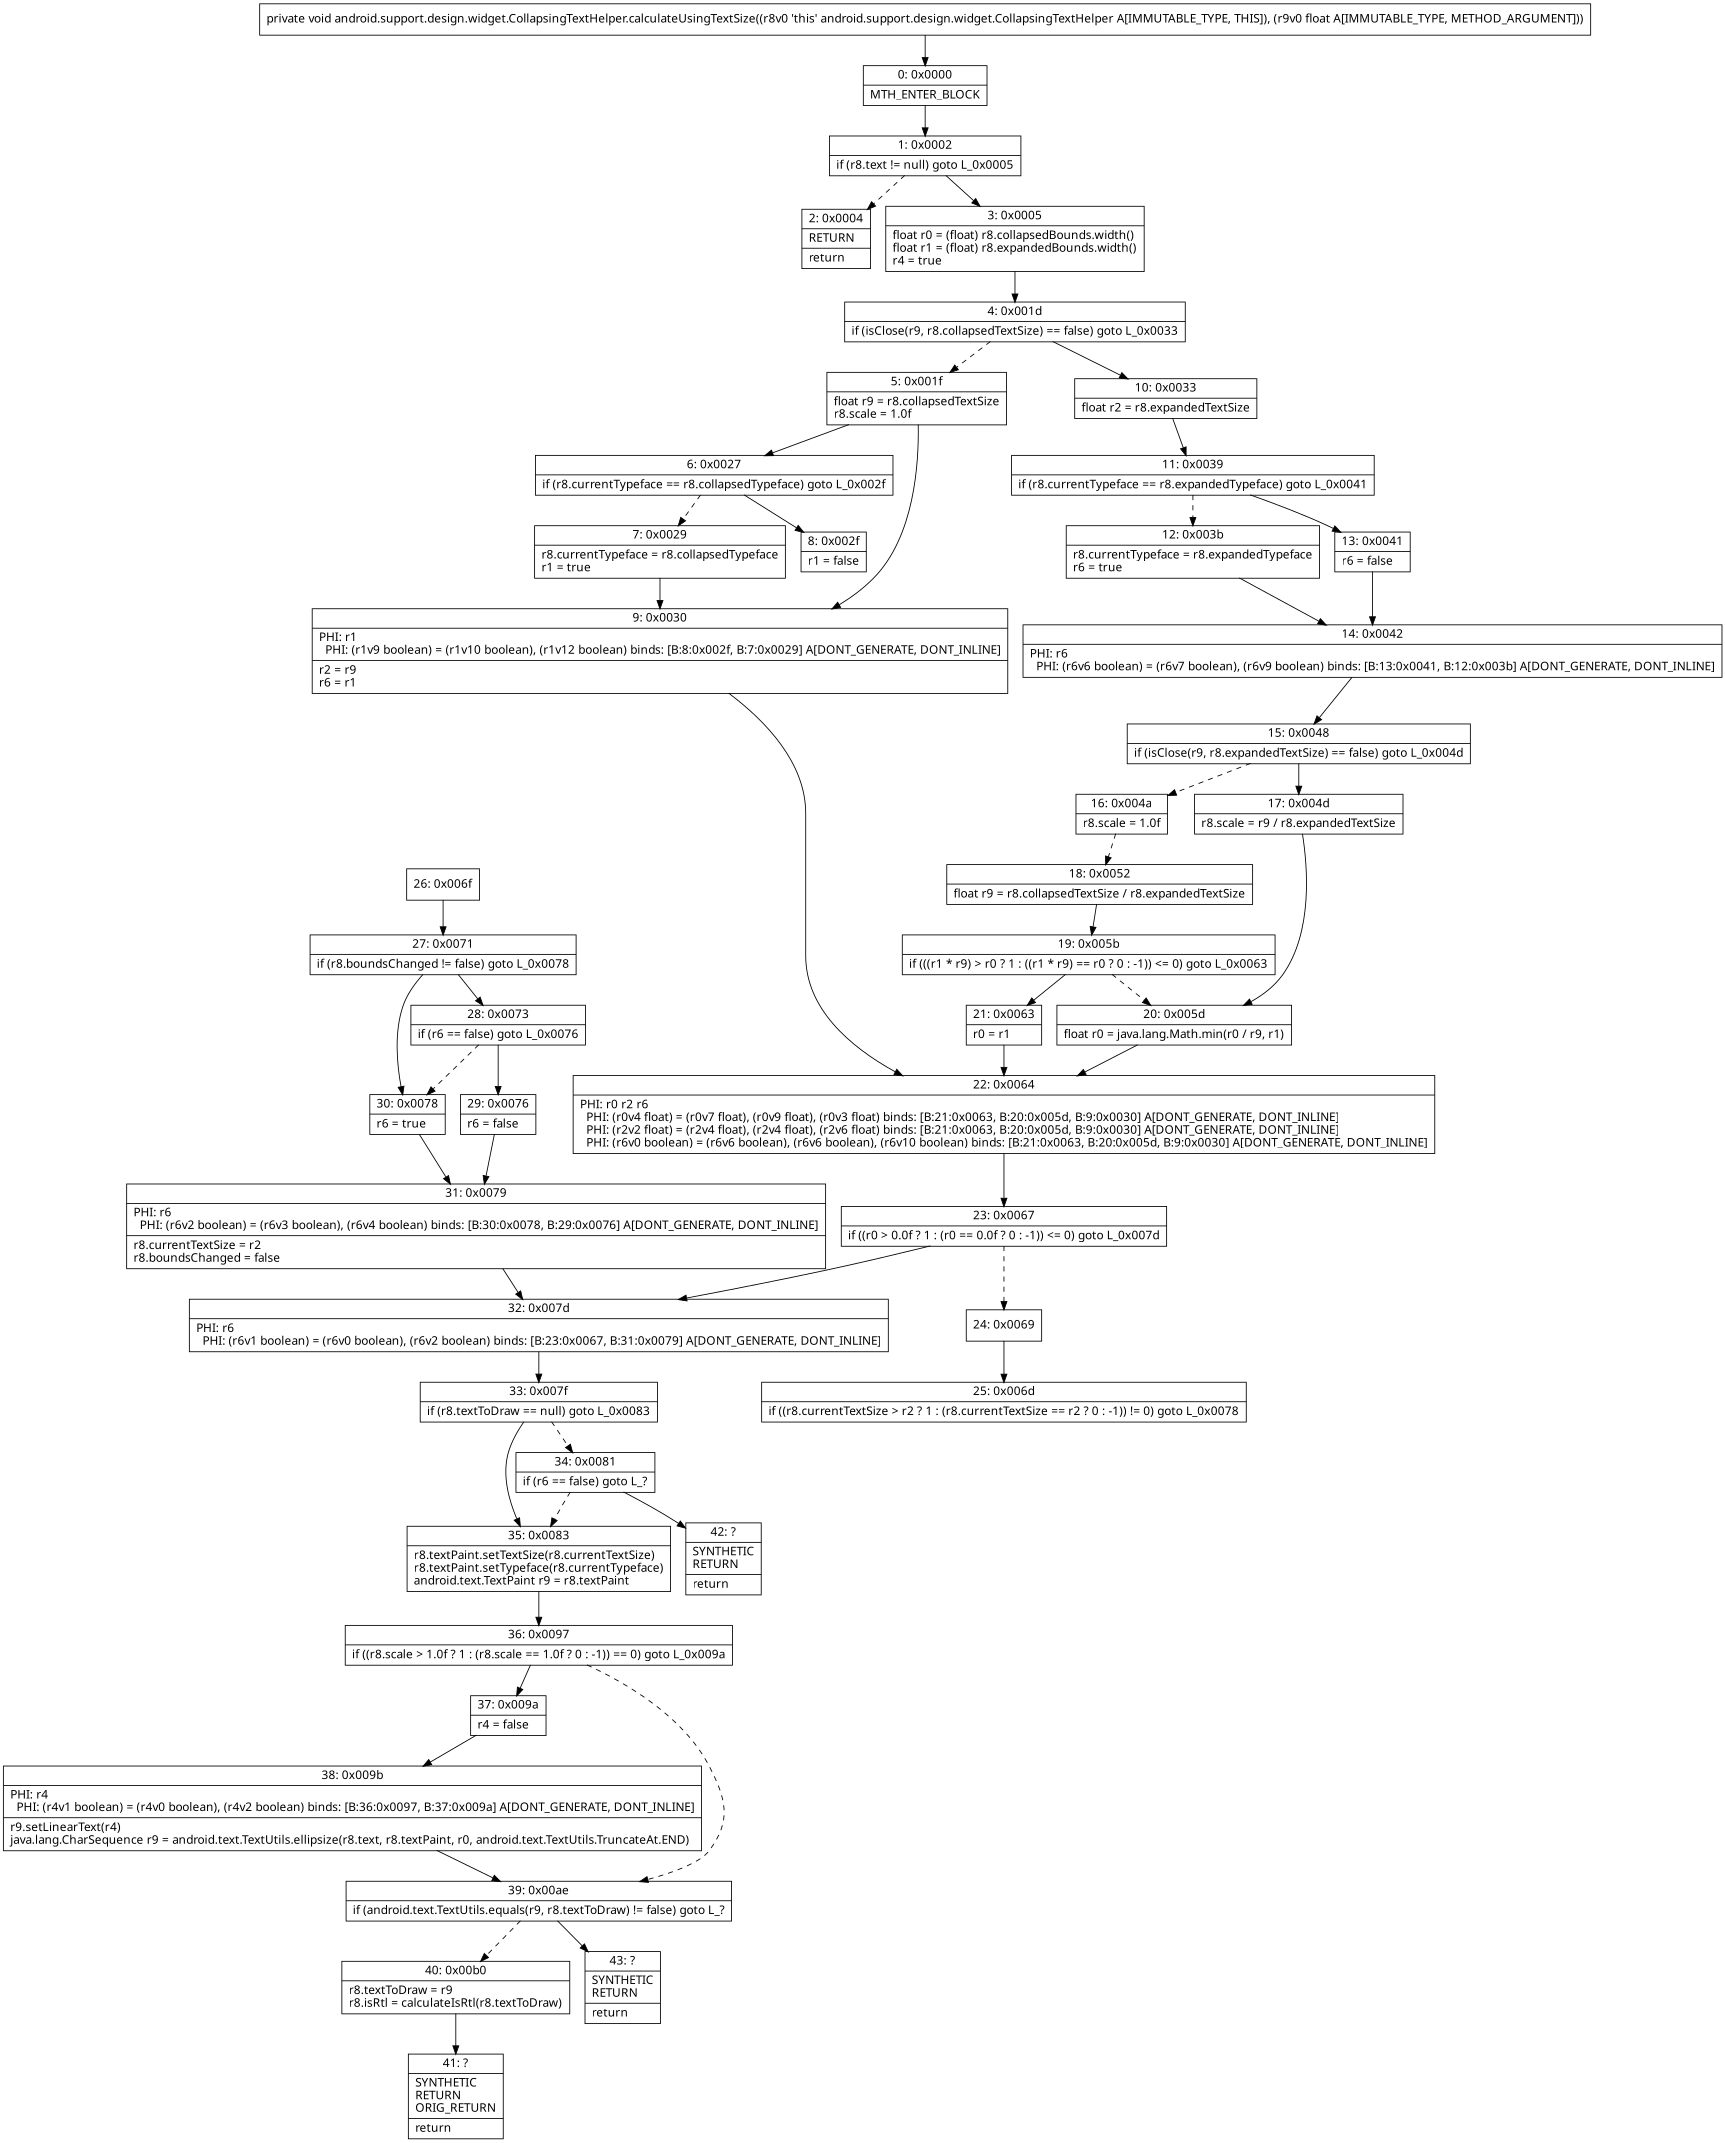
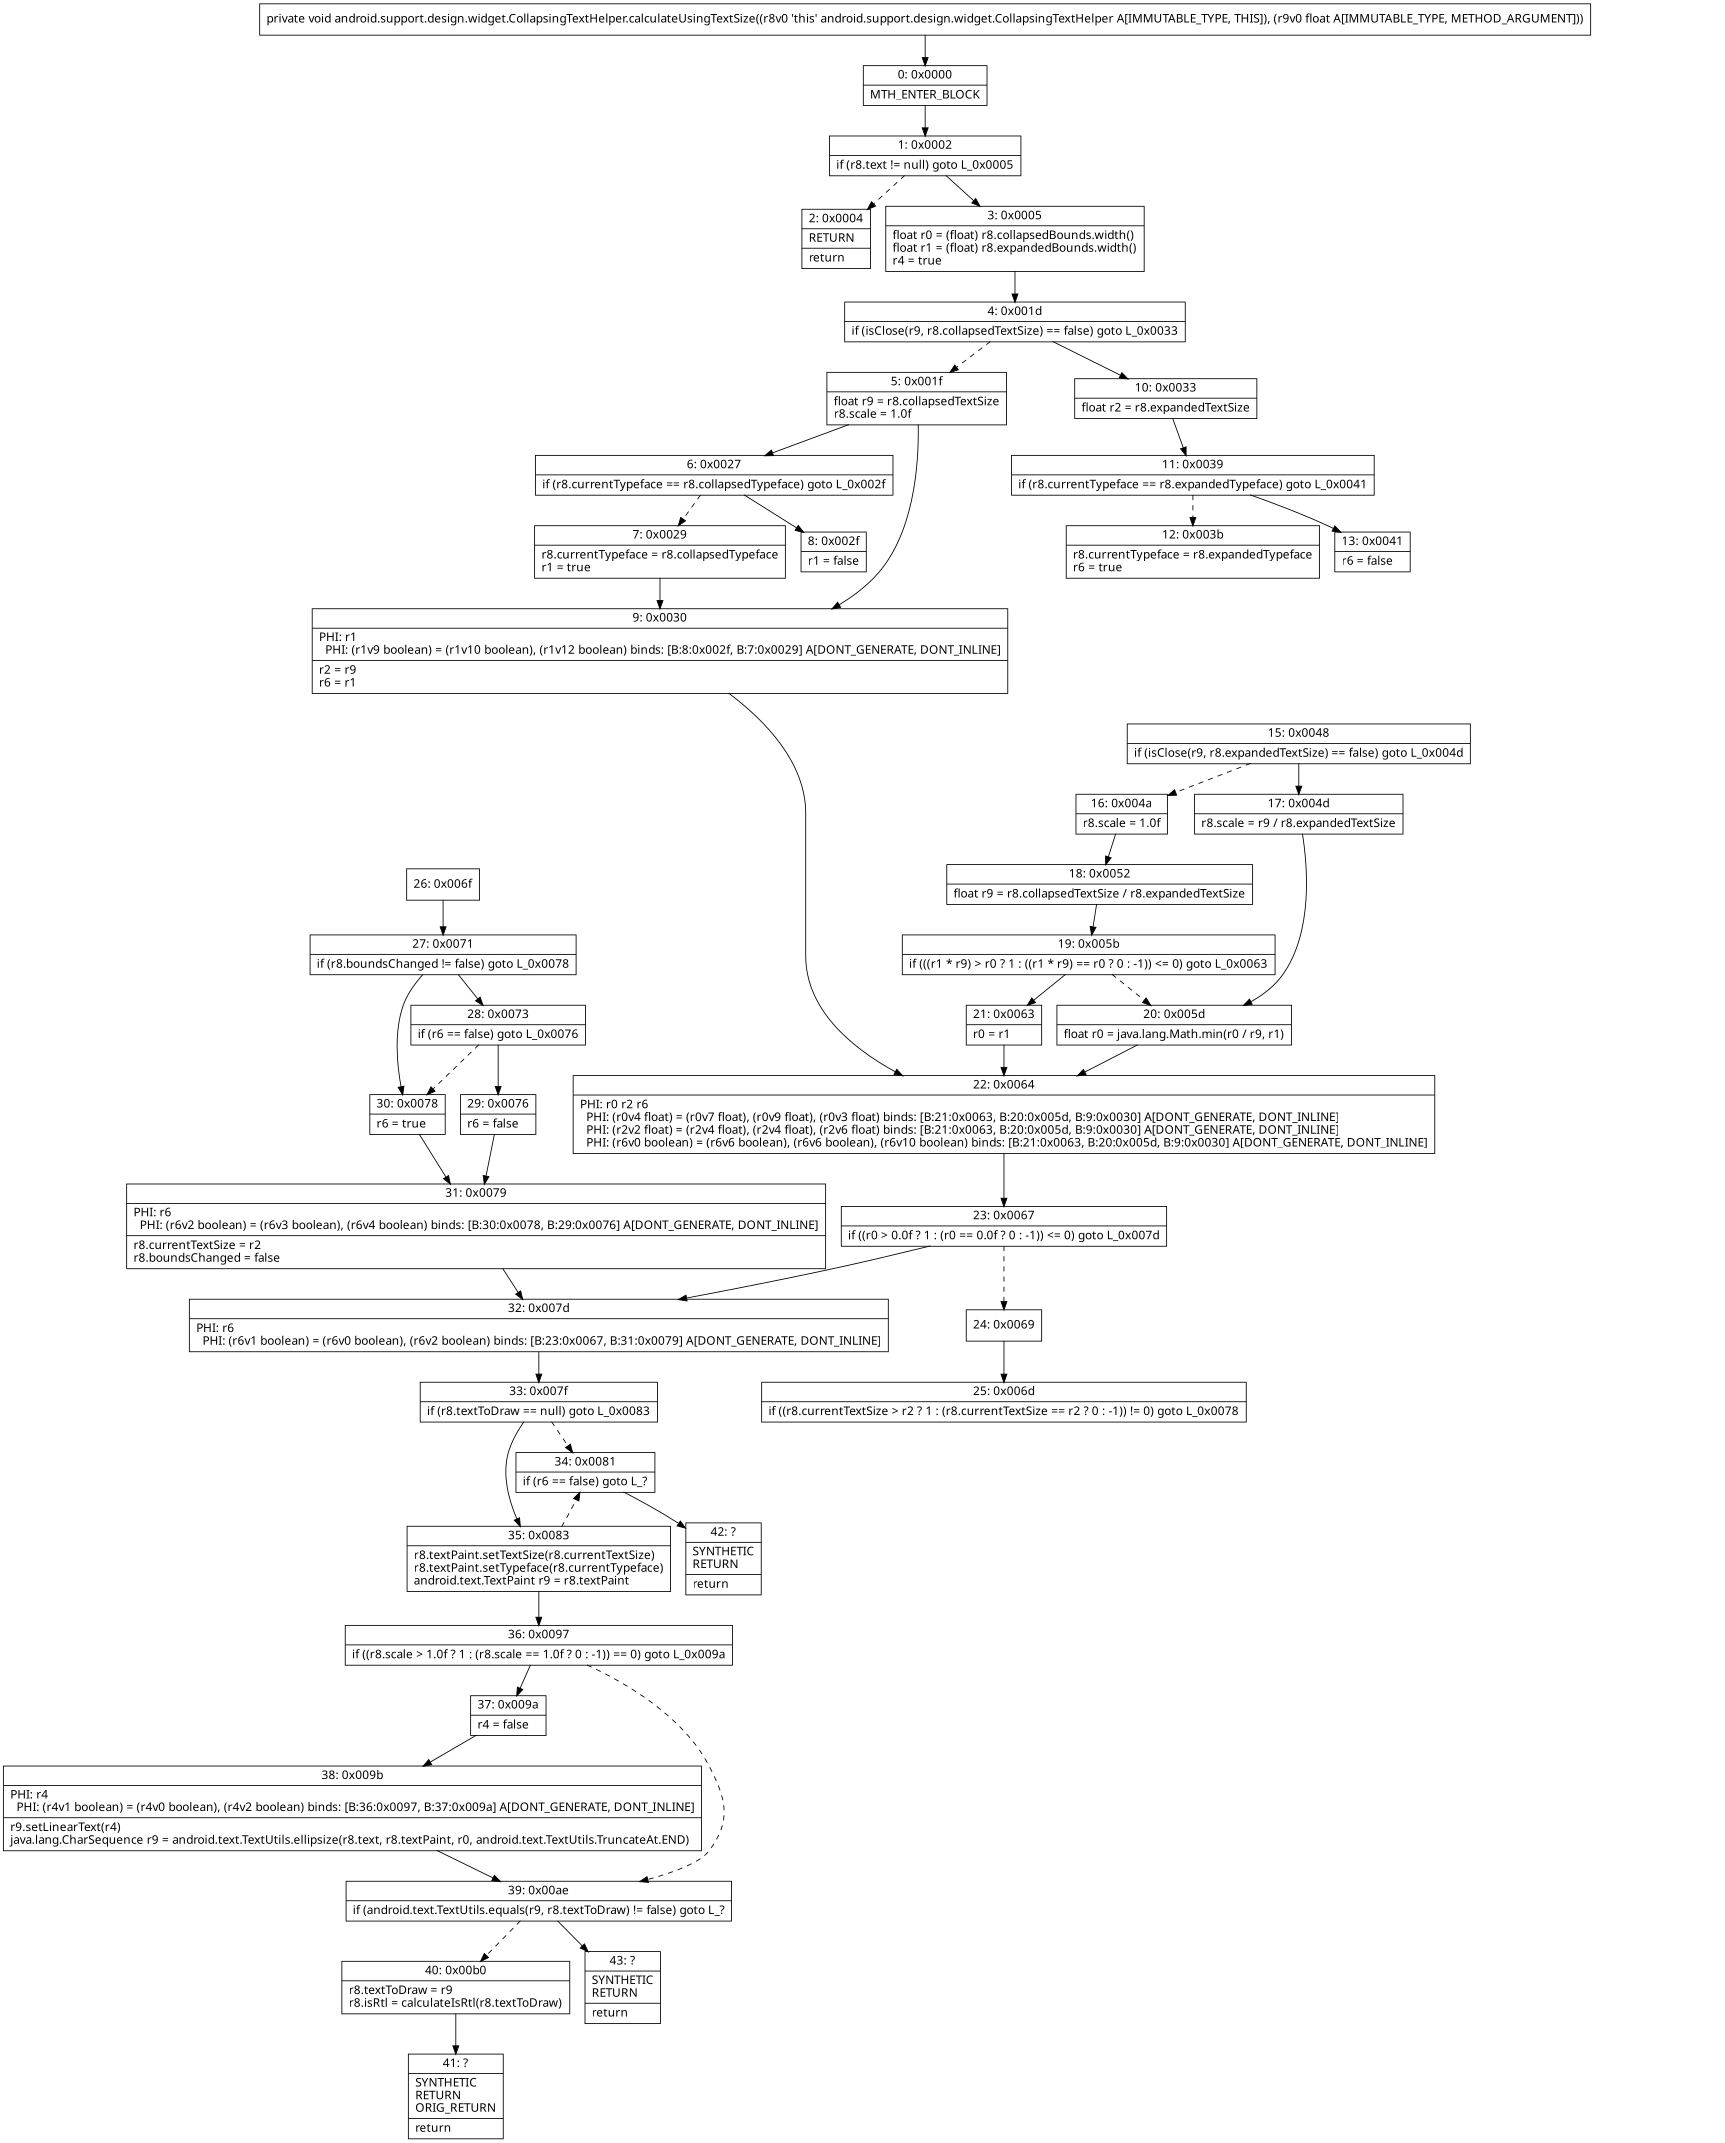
(1372, 651) -> none
(1112, 845) -> (1112, 845)
(562, 1505) -> (569, 1513)
